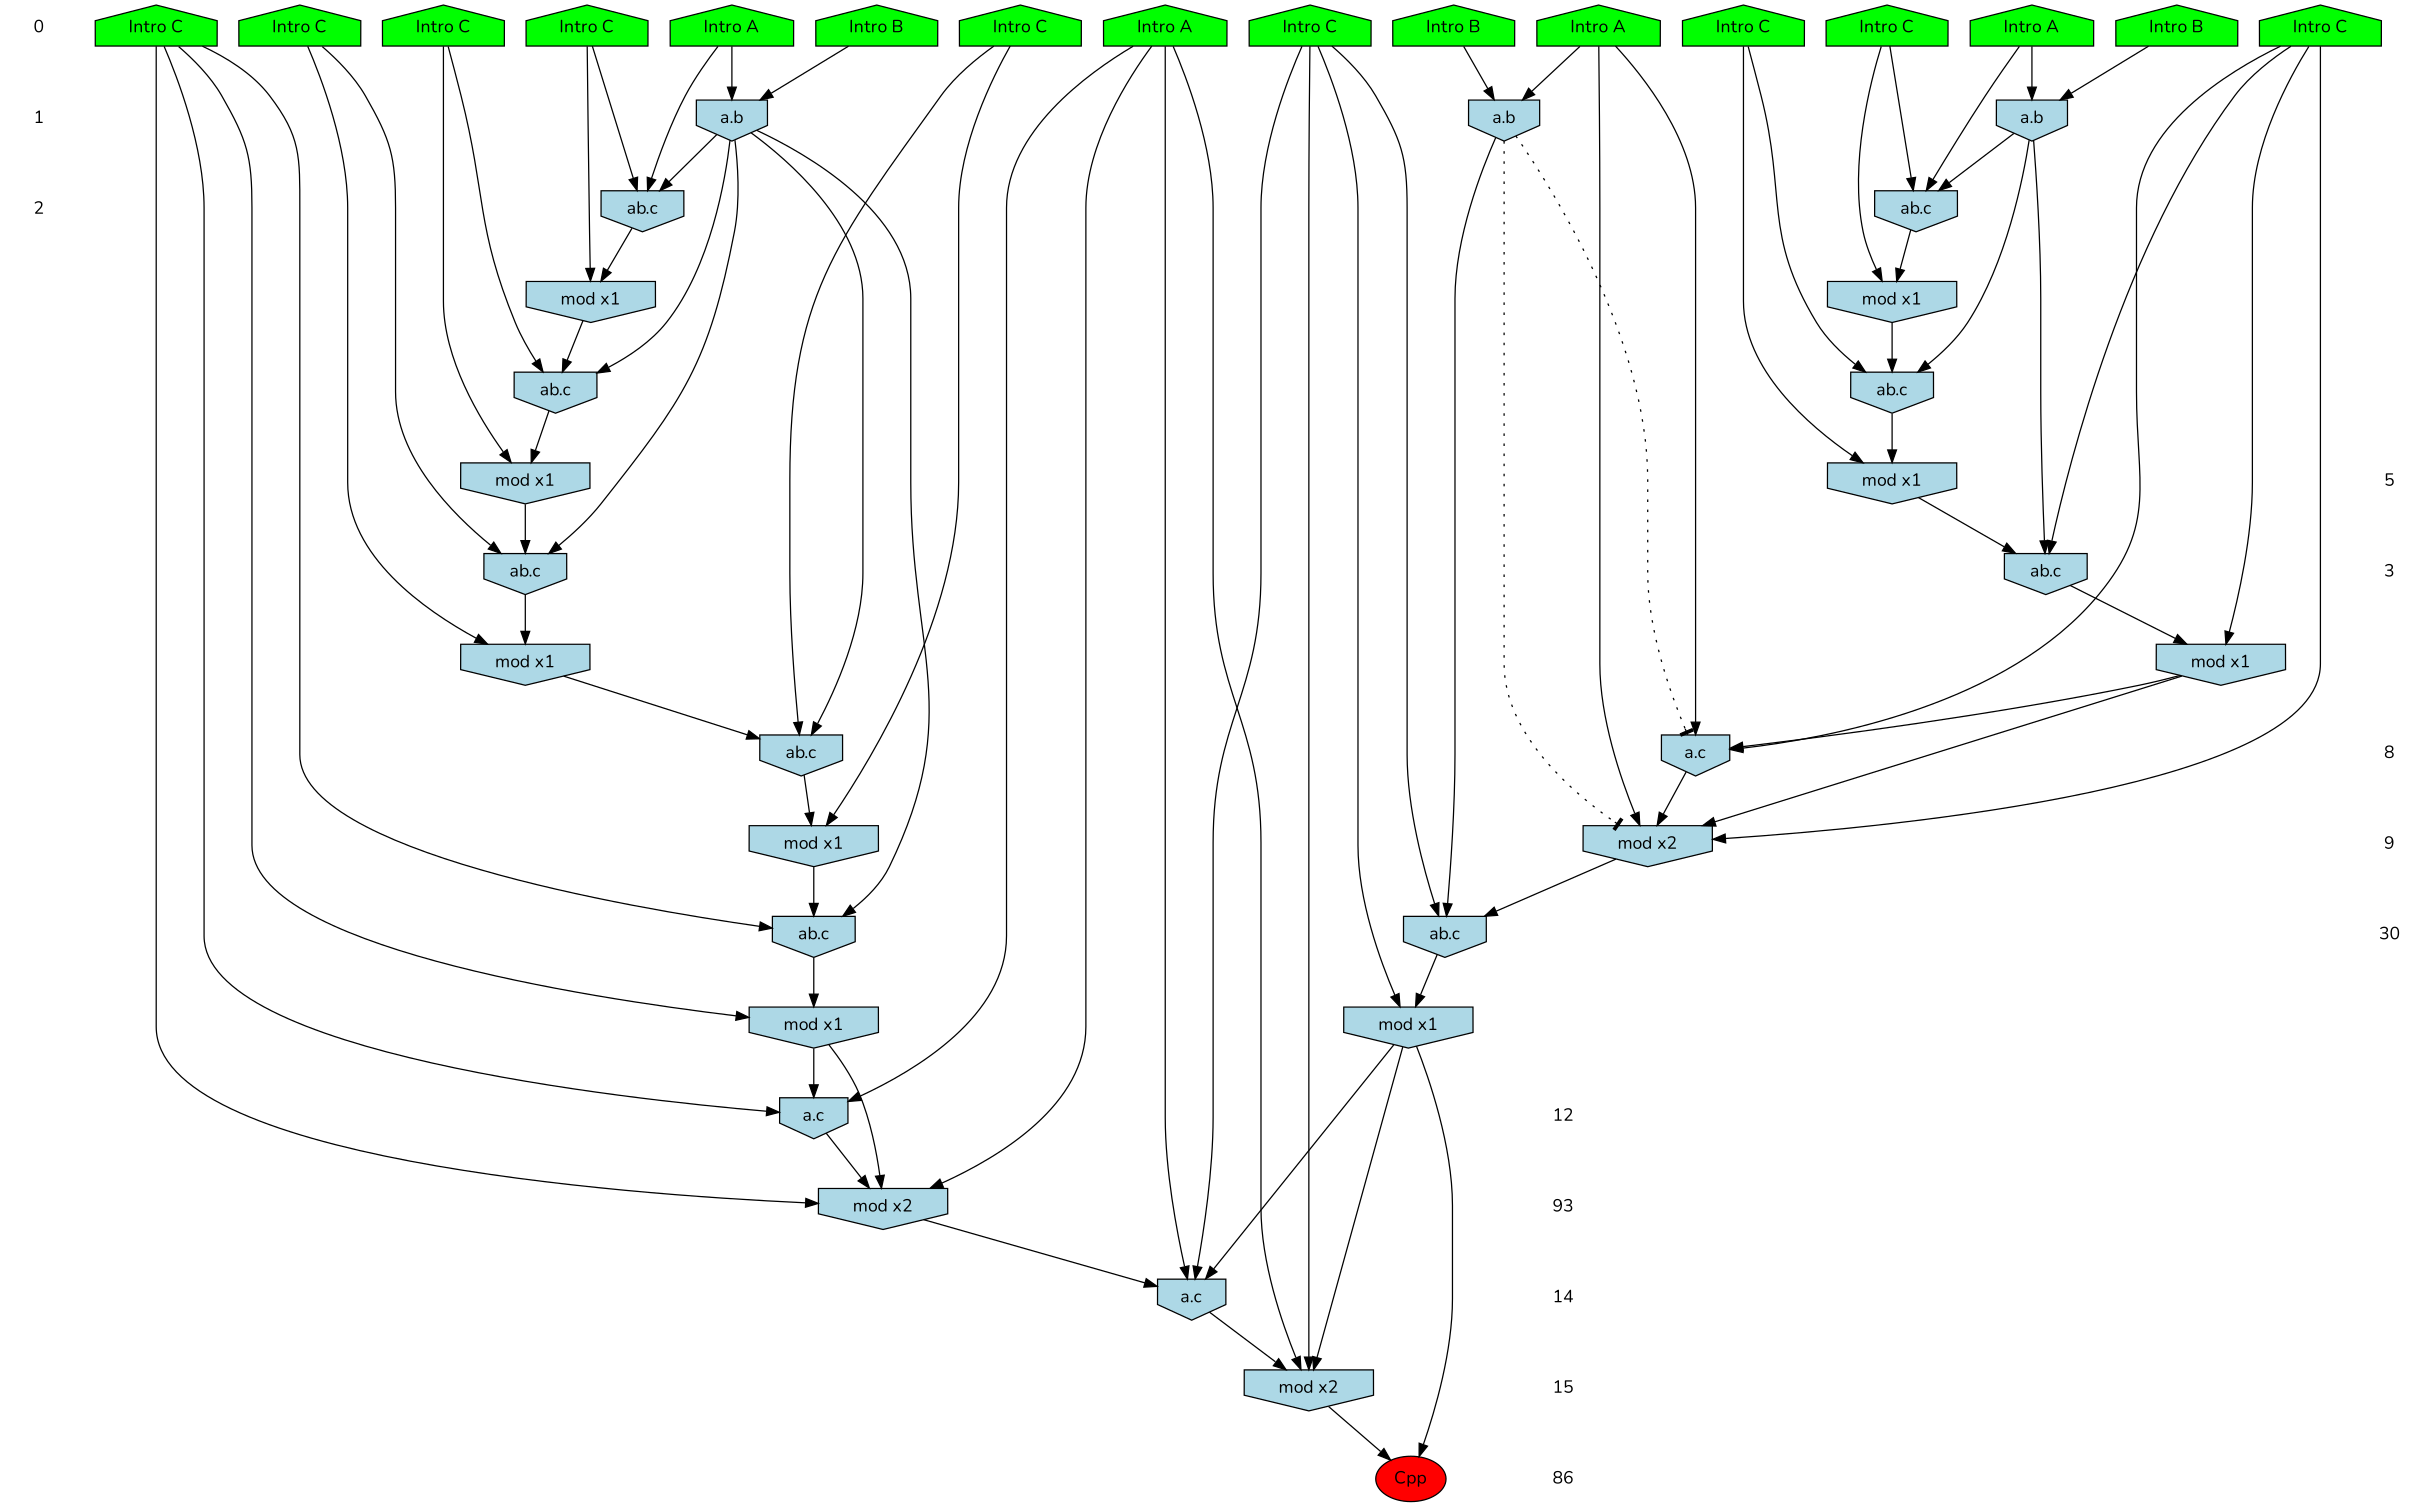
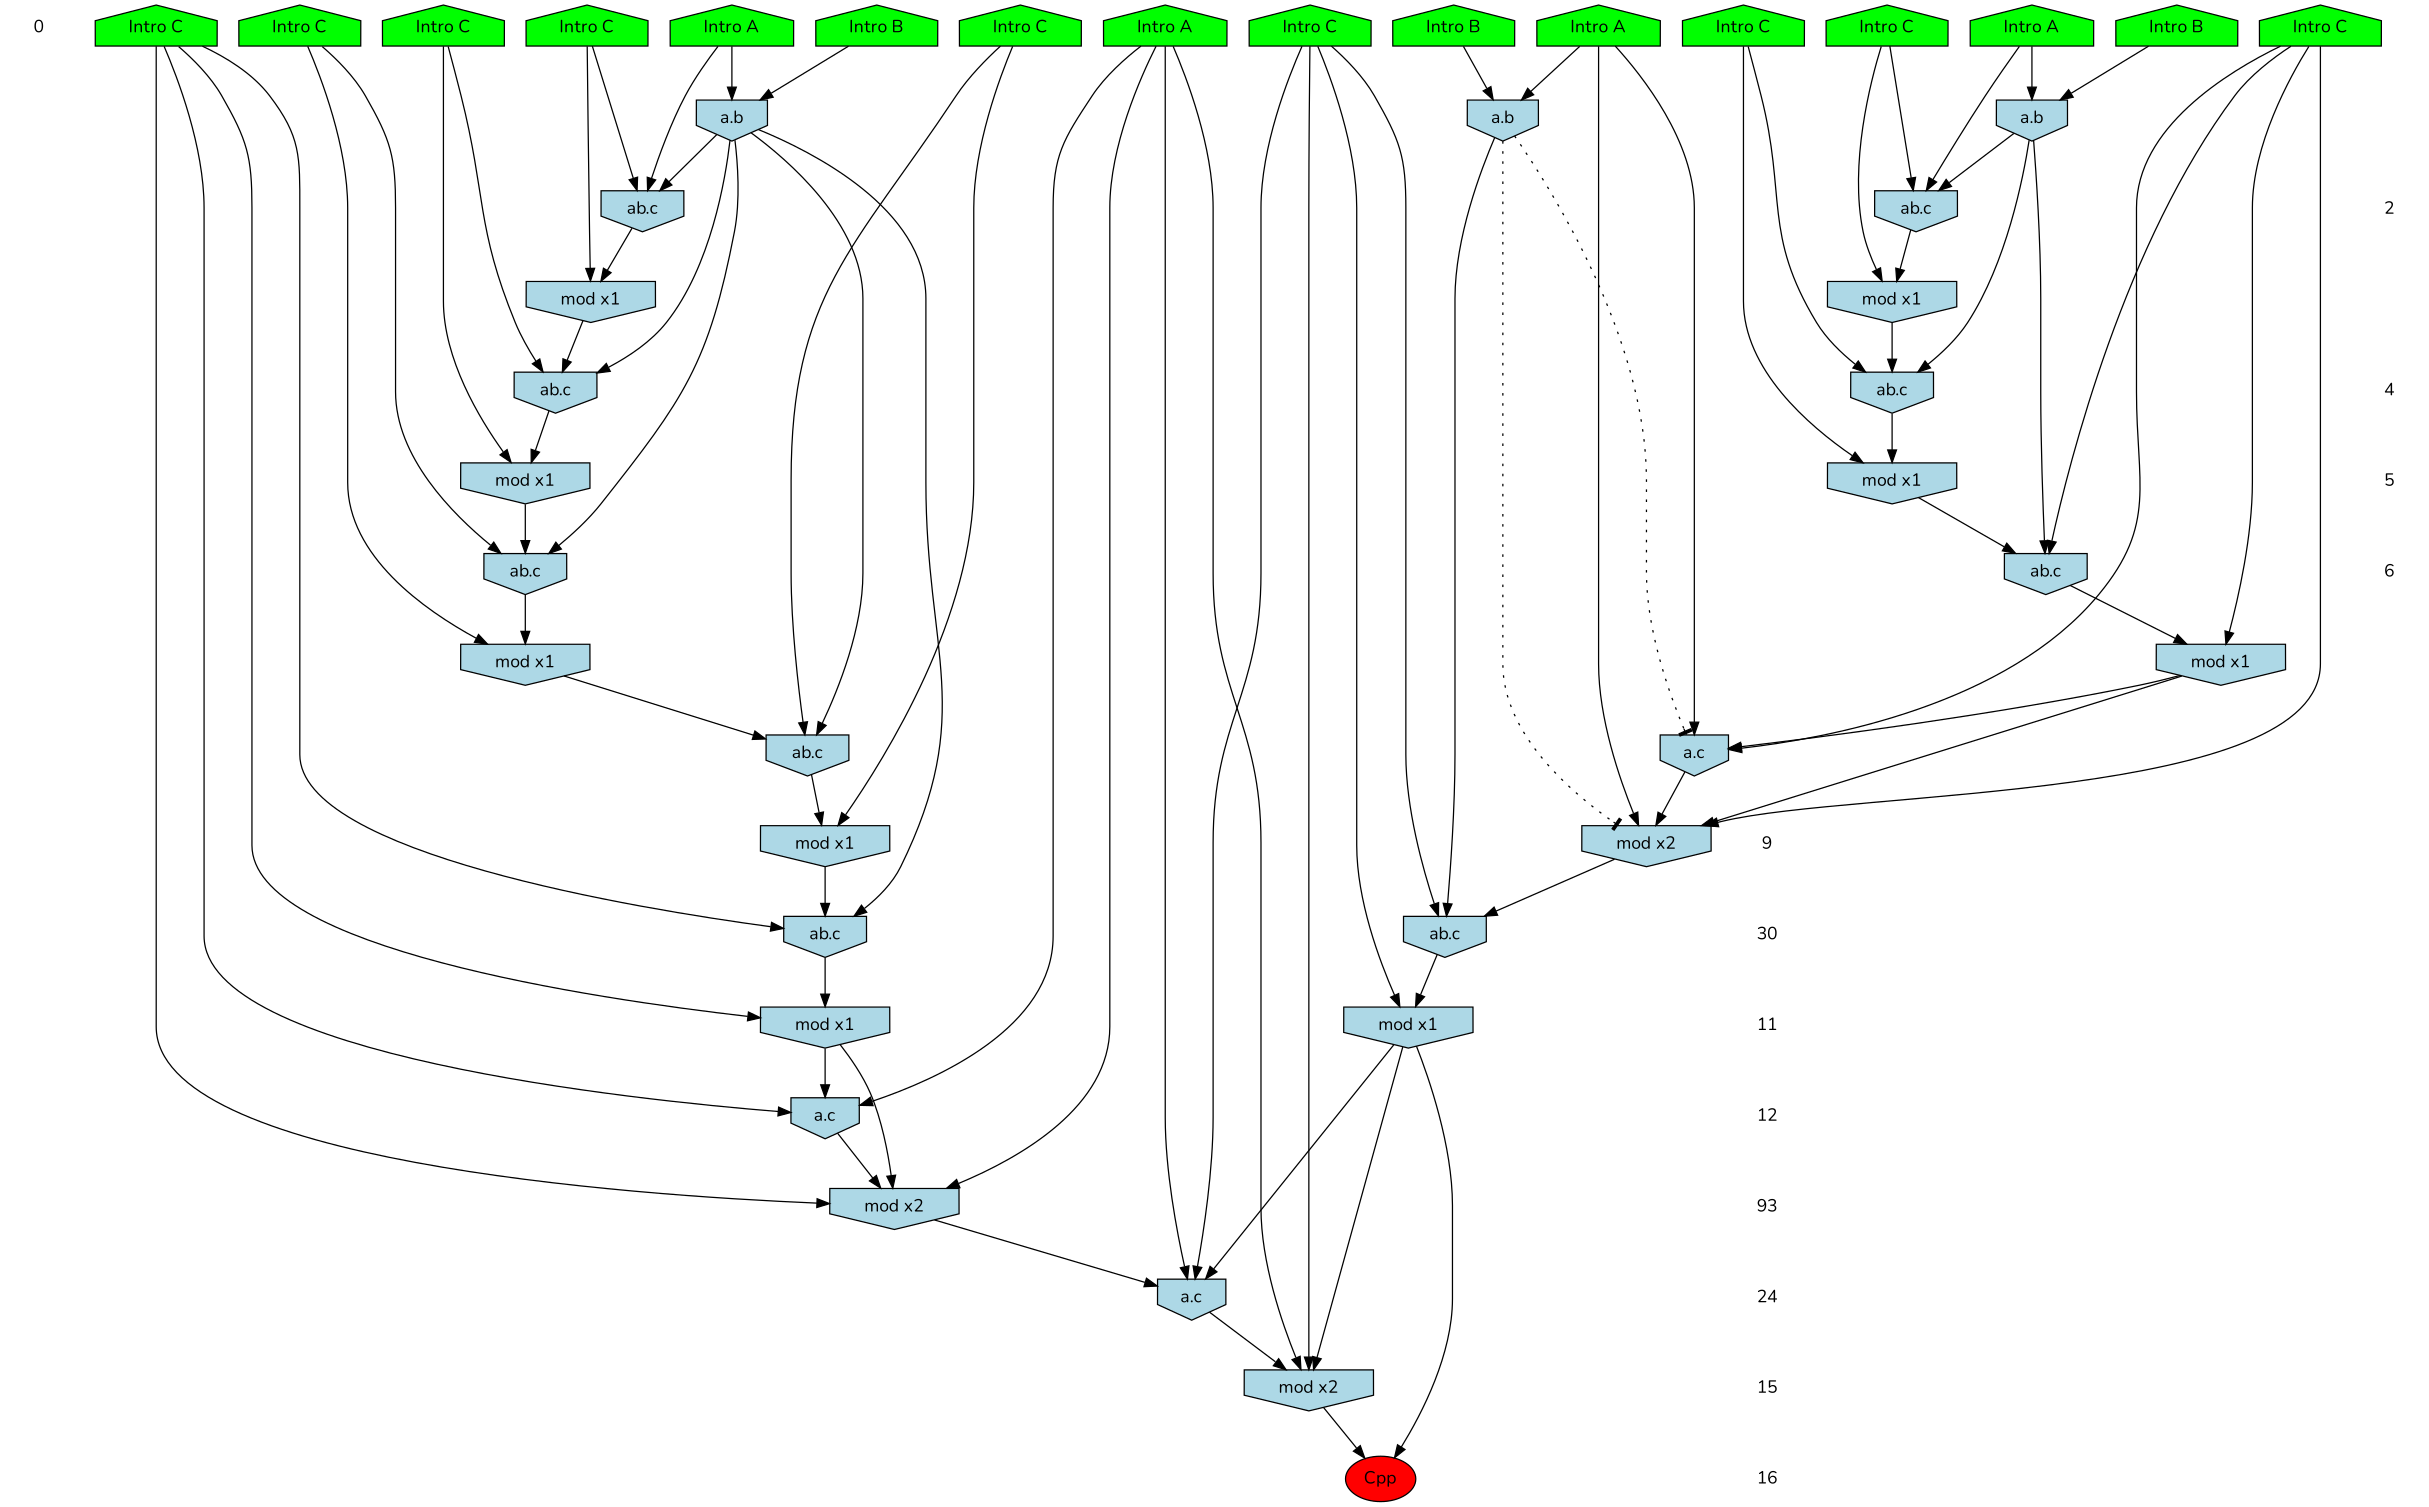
(39, 118) -> none
none -> (2390, 391)
(2390, 572) -> (2390, 572)
(2390, 753) -> none
none -> (1767, 1025)
(1563, 1298) -> (1767, 1298)
(1563, 1479) -> (1767, 1479)
